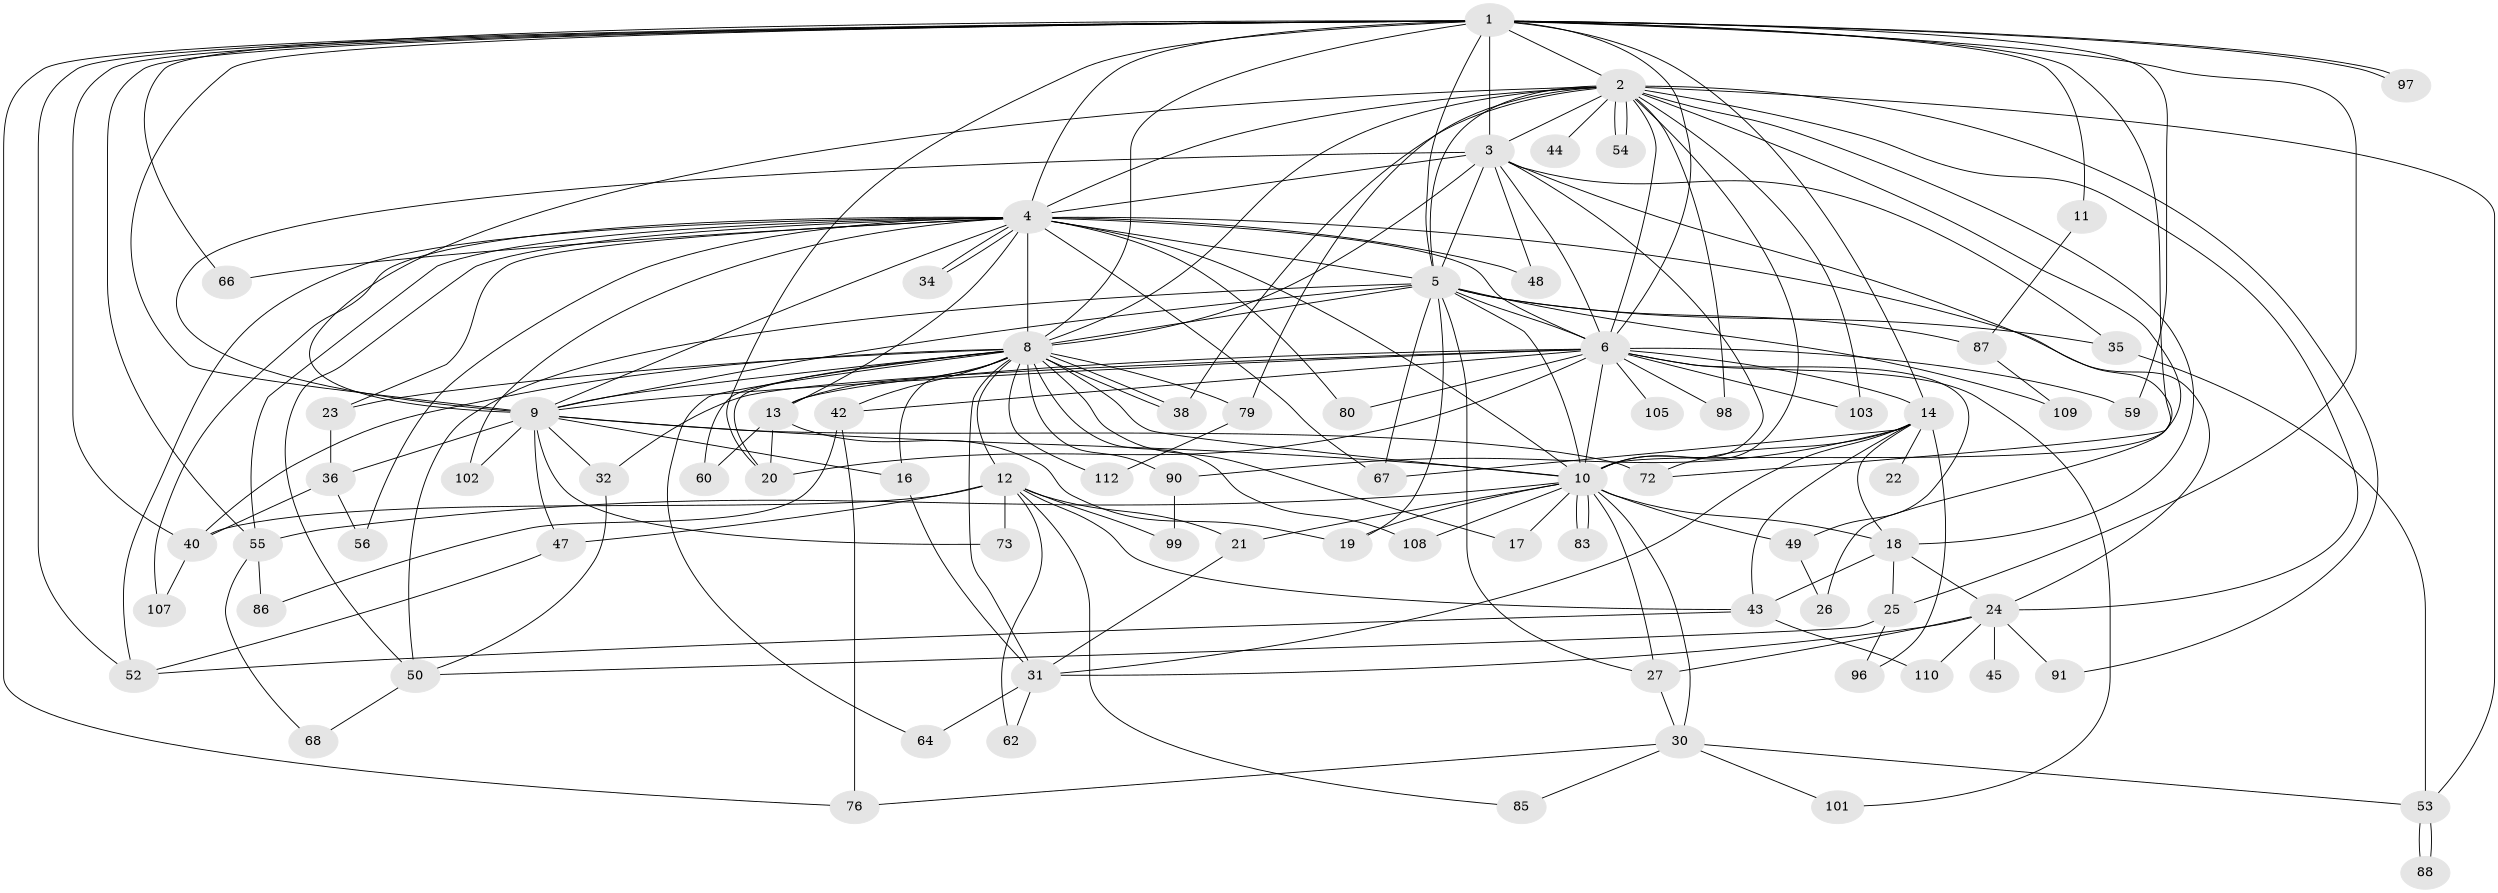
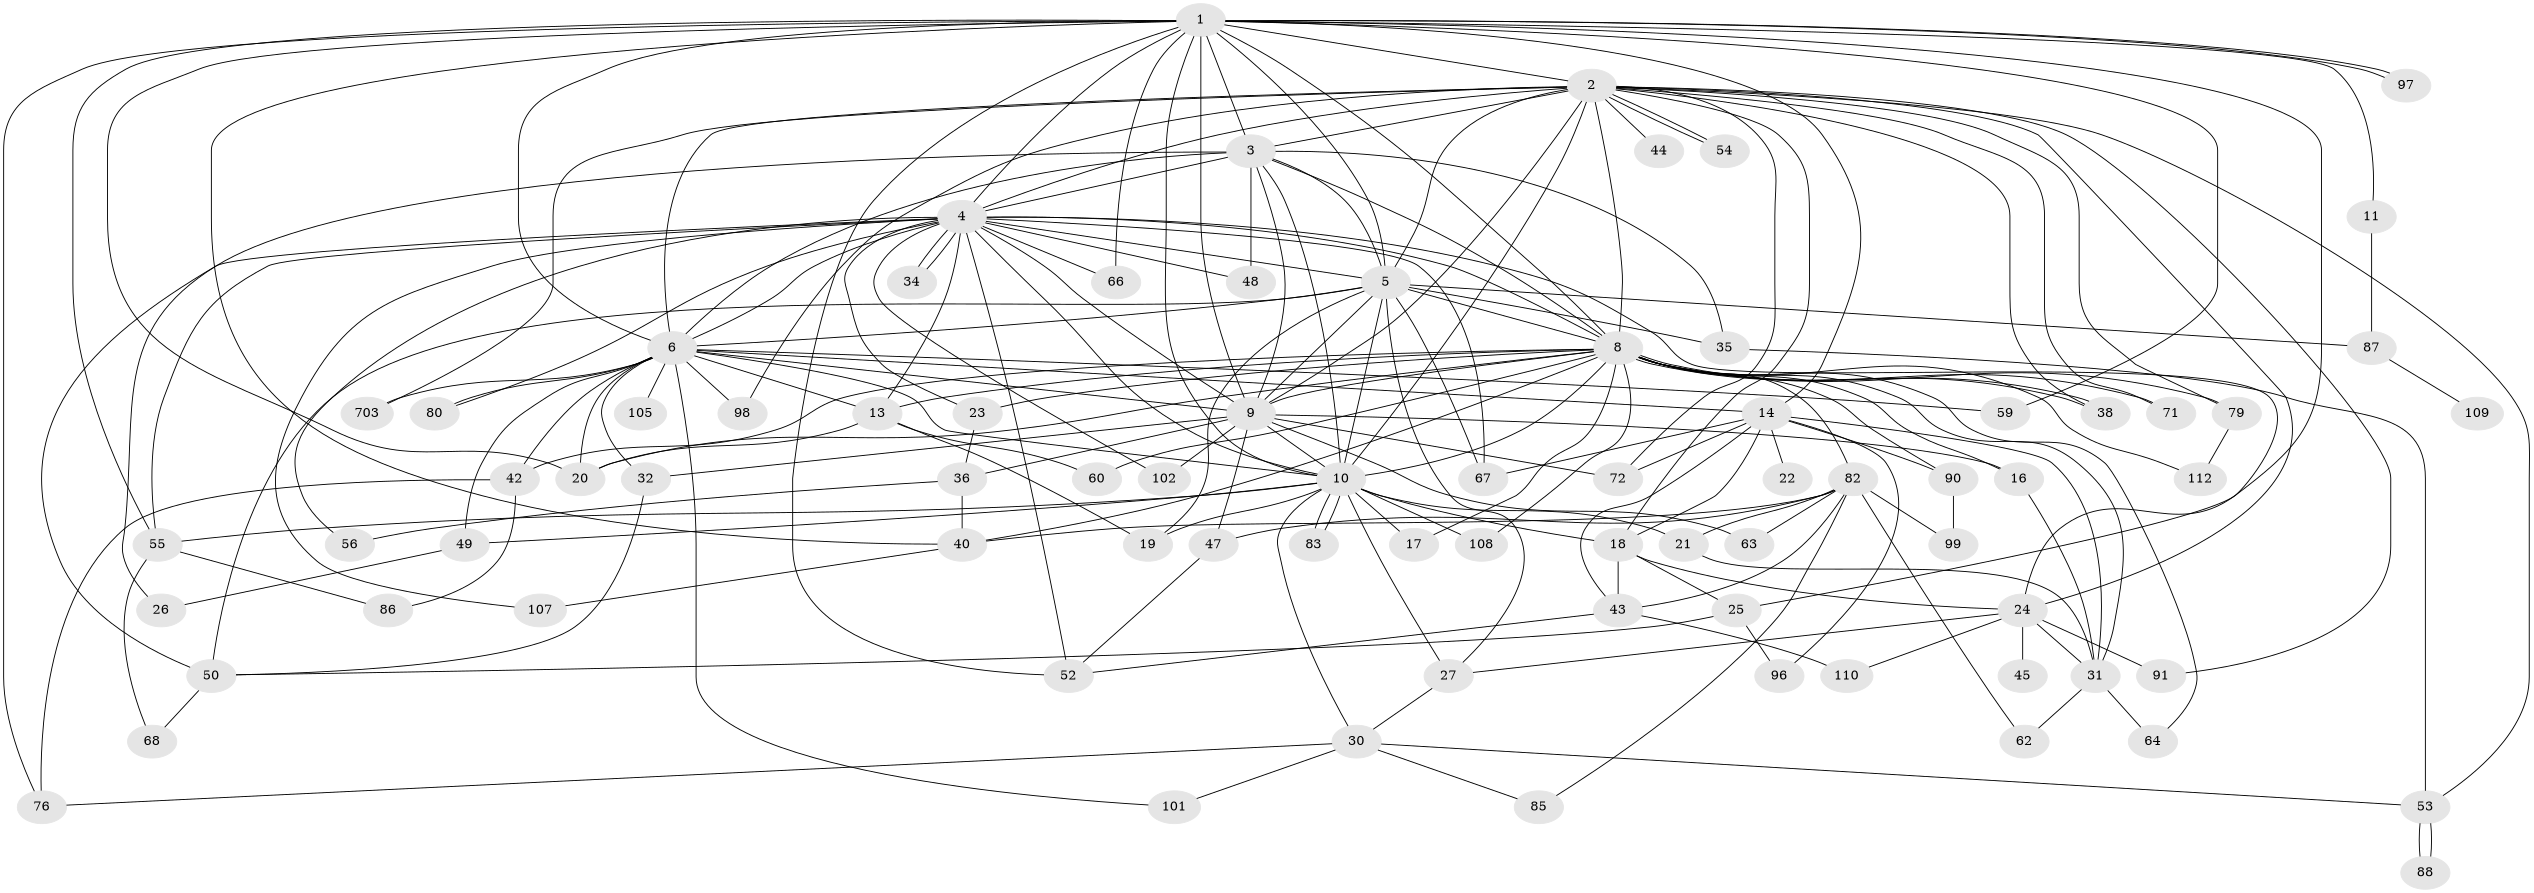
(1753, 340) -> none
(1861, 414) -> (367, 414)
none -> (2171, 414)
(1005, 479) -> (1853, 479)
(1005, 545) -> (1749, 545)
